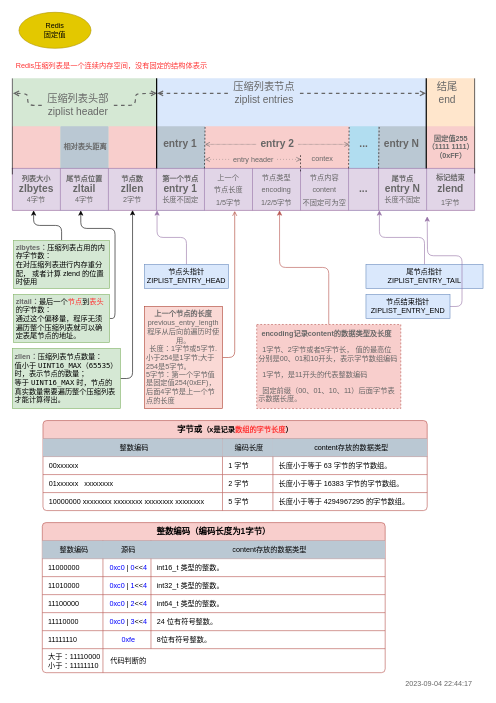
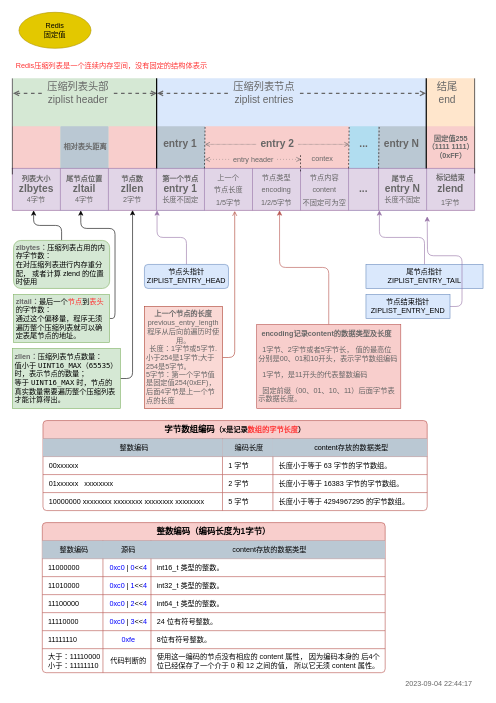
(78, 105) -> (78, 93)
(62, 264) -> (62, 264)
(186, 276) -> (186, 276)
(329, 366) -> (329, 366)
(235, 429) -> (235, 429)
none -> (268, 660)
